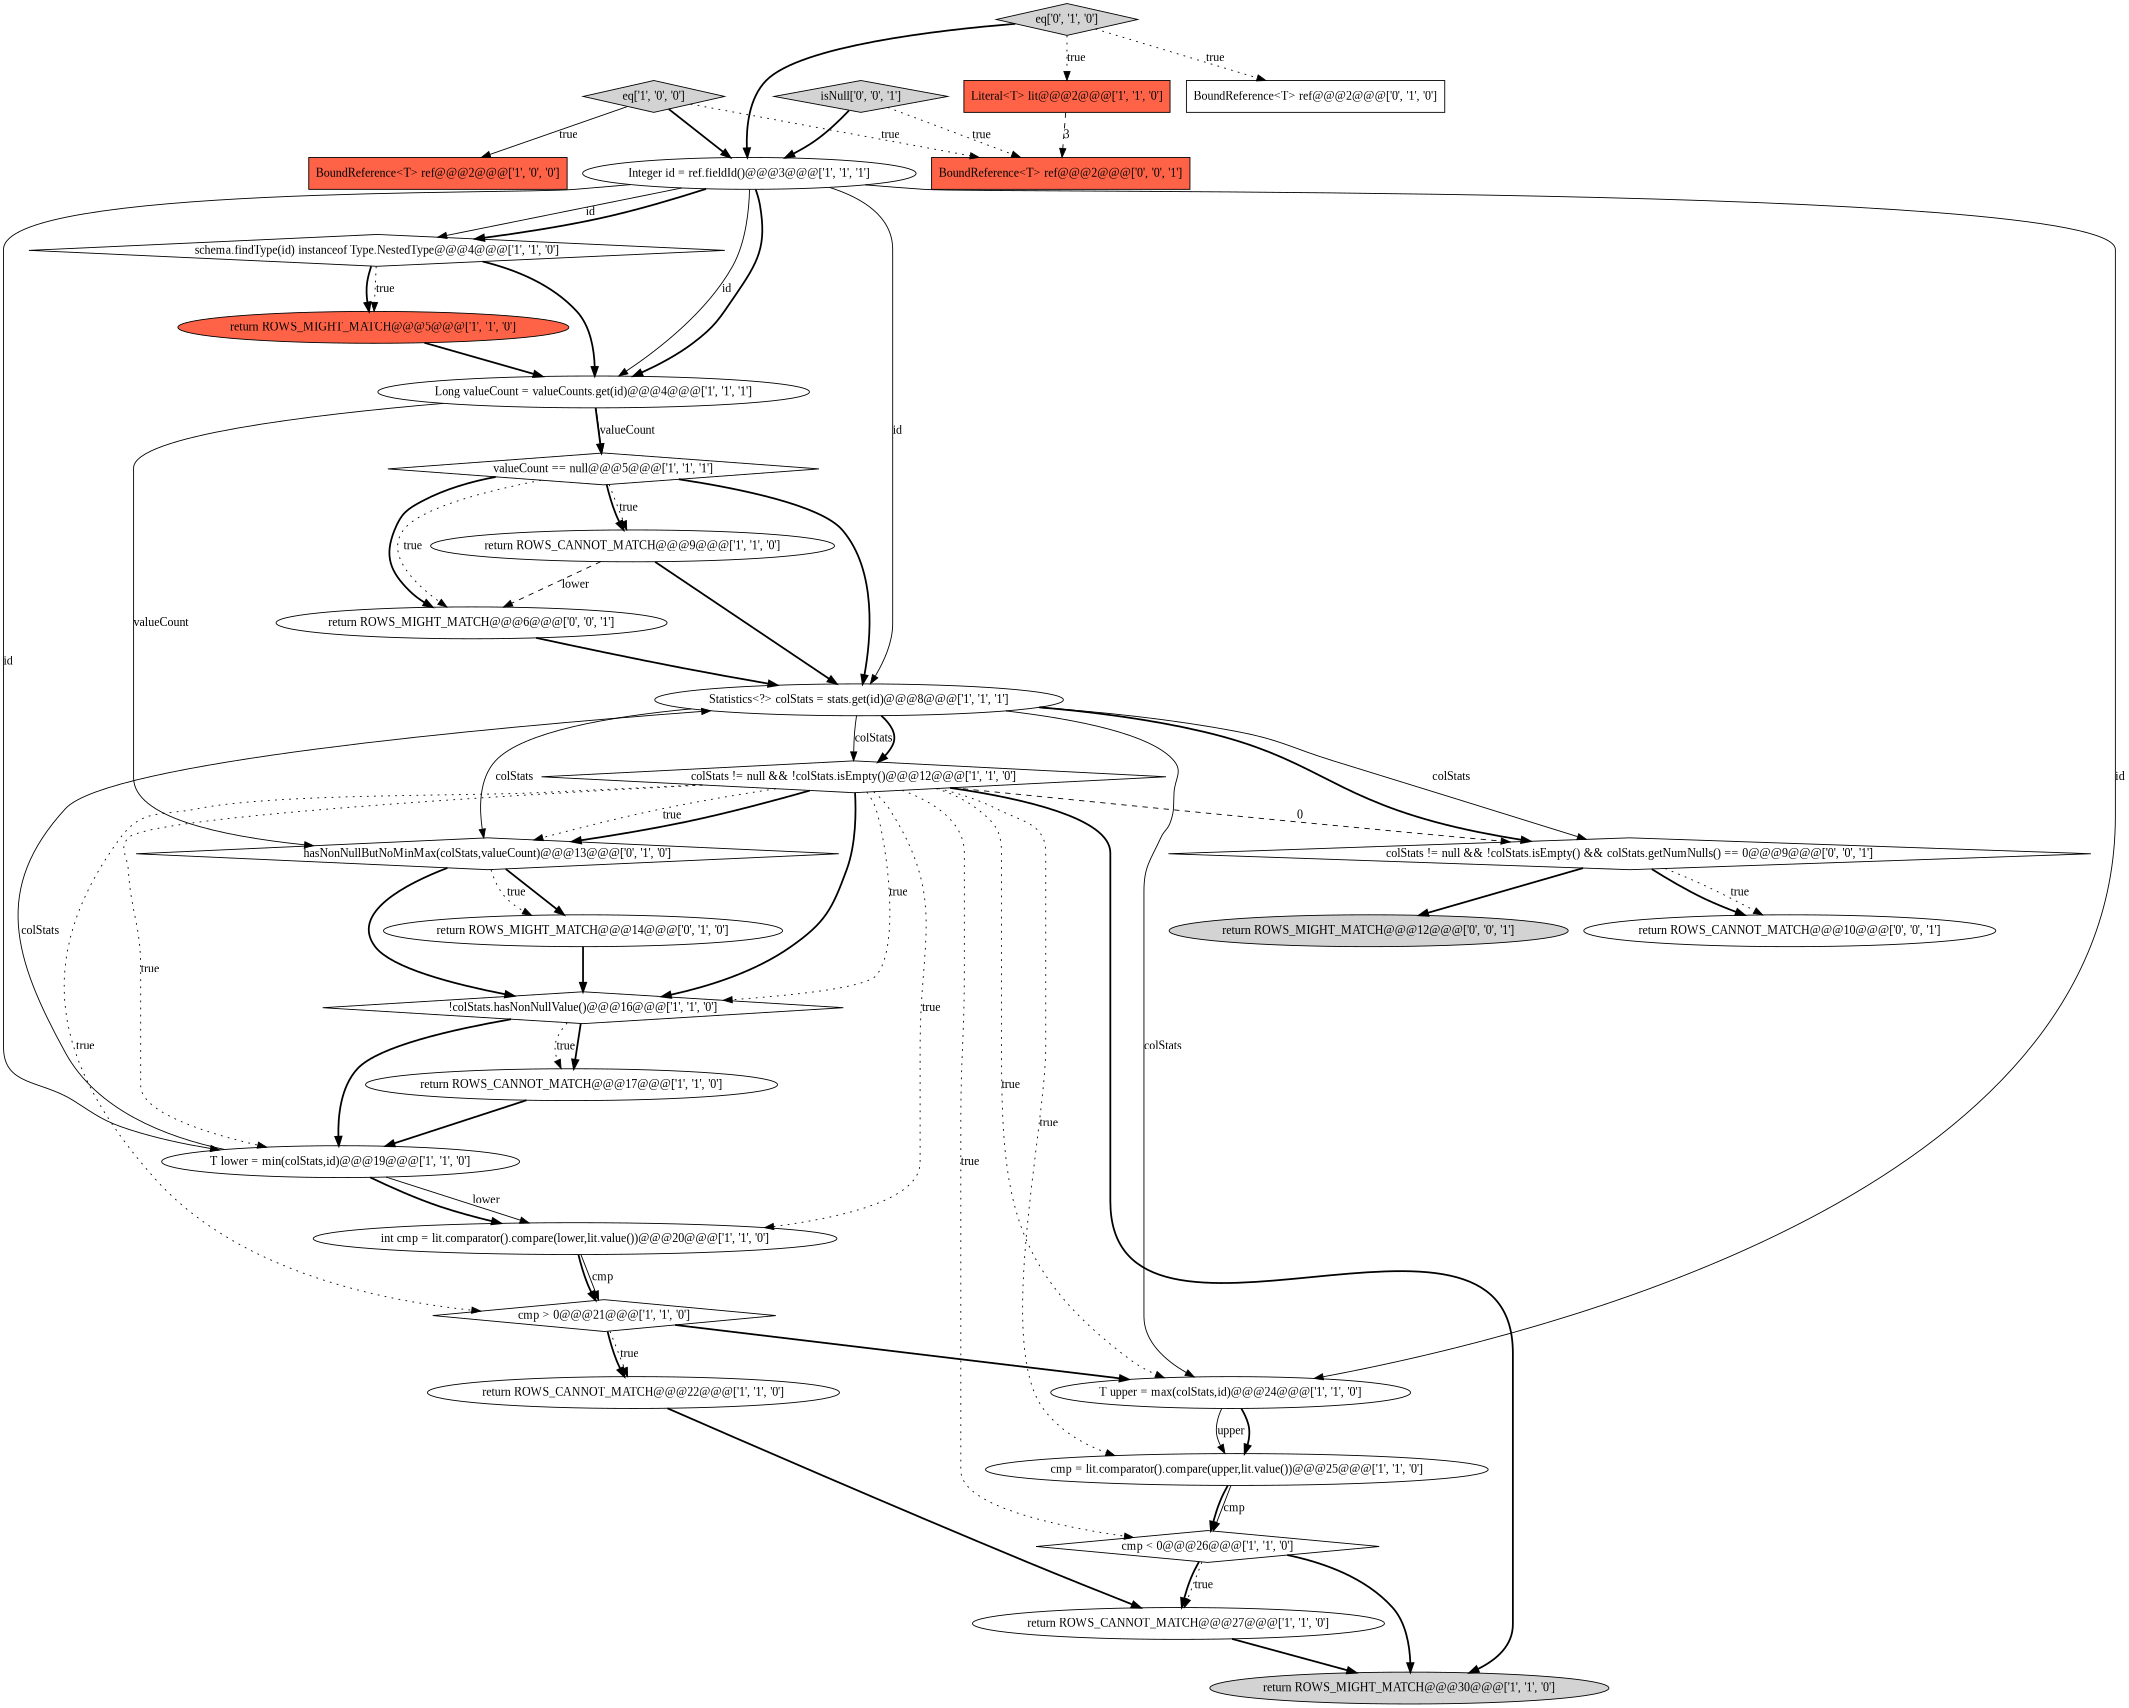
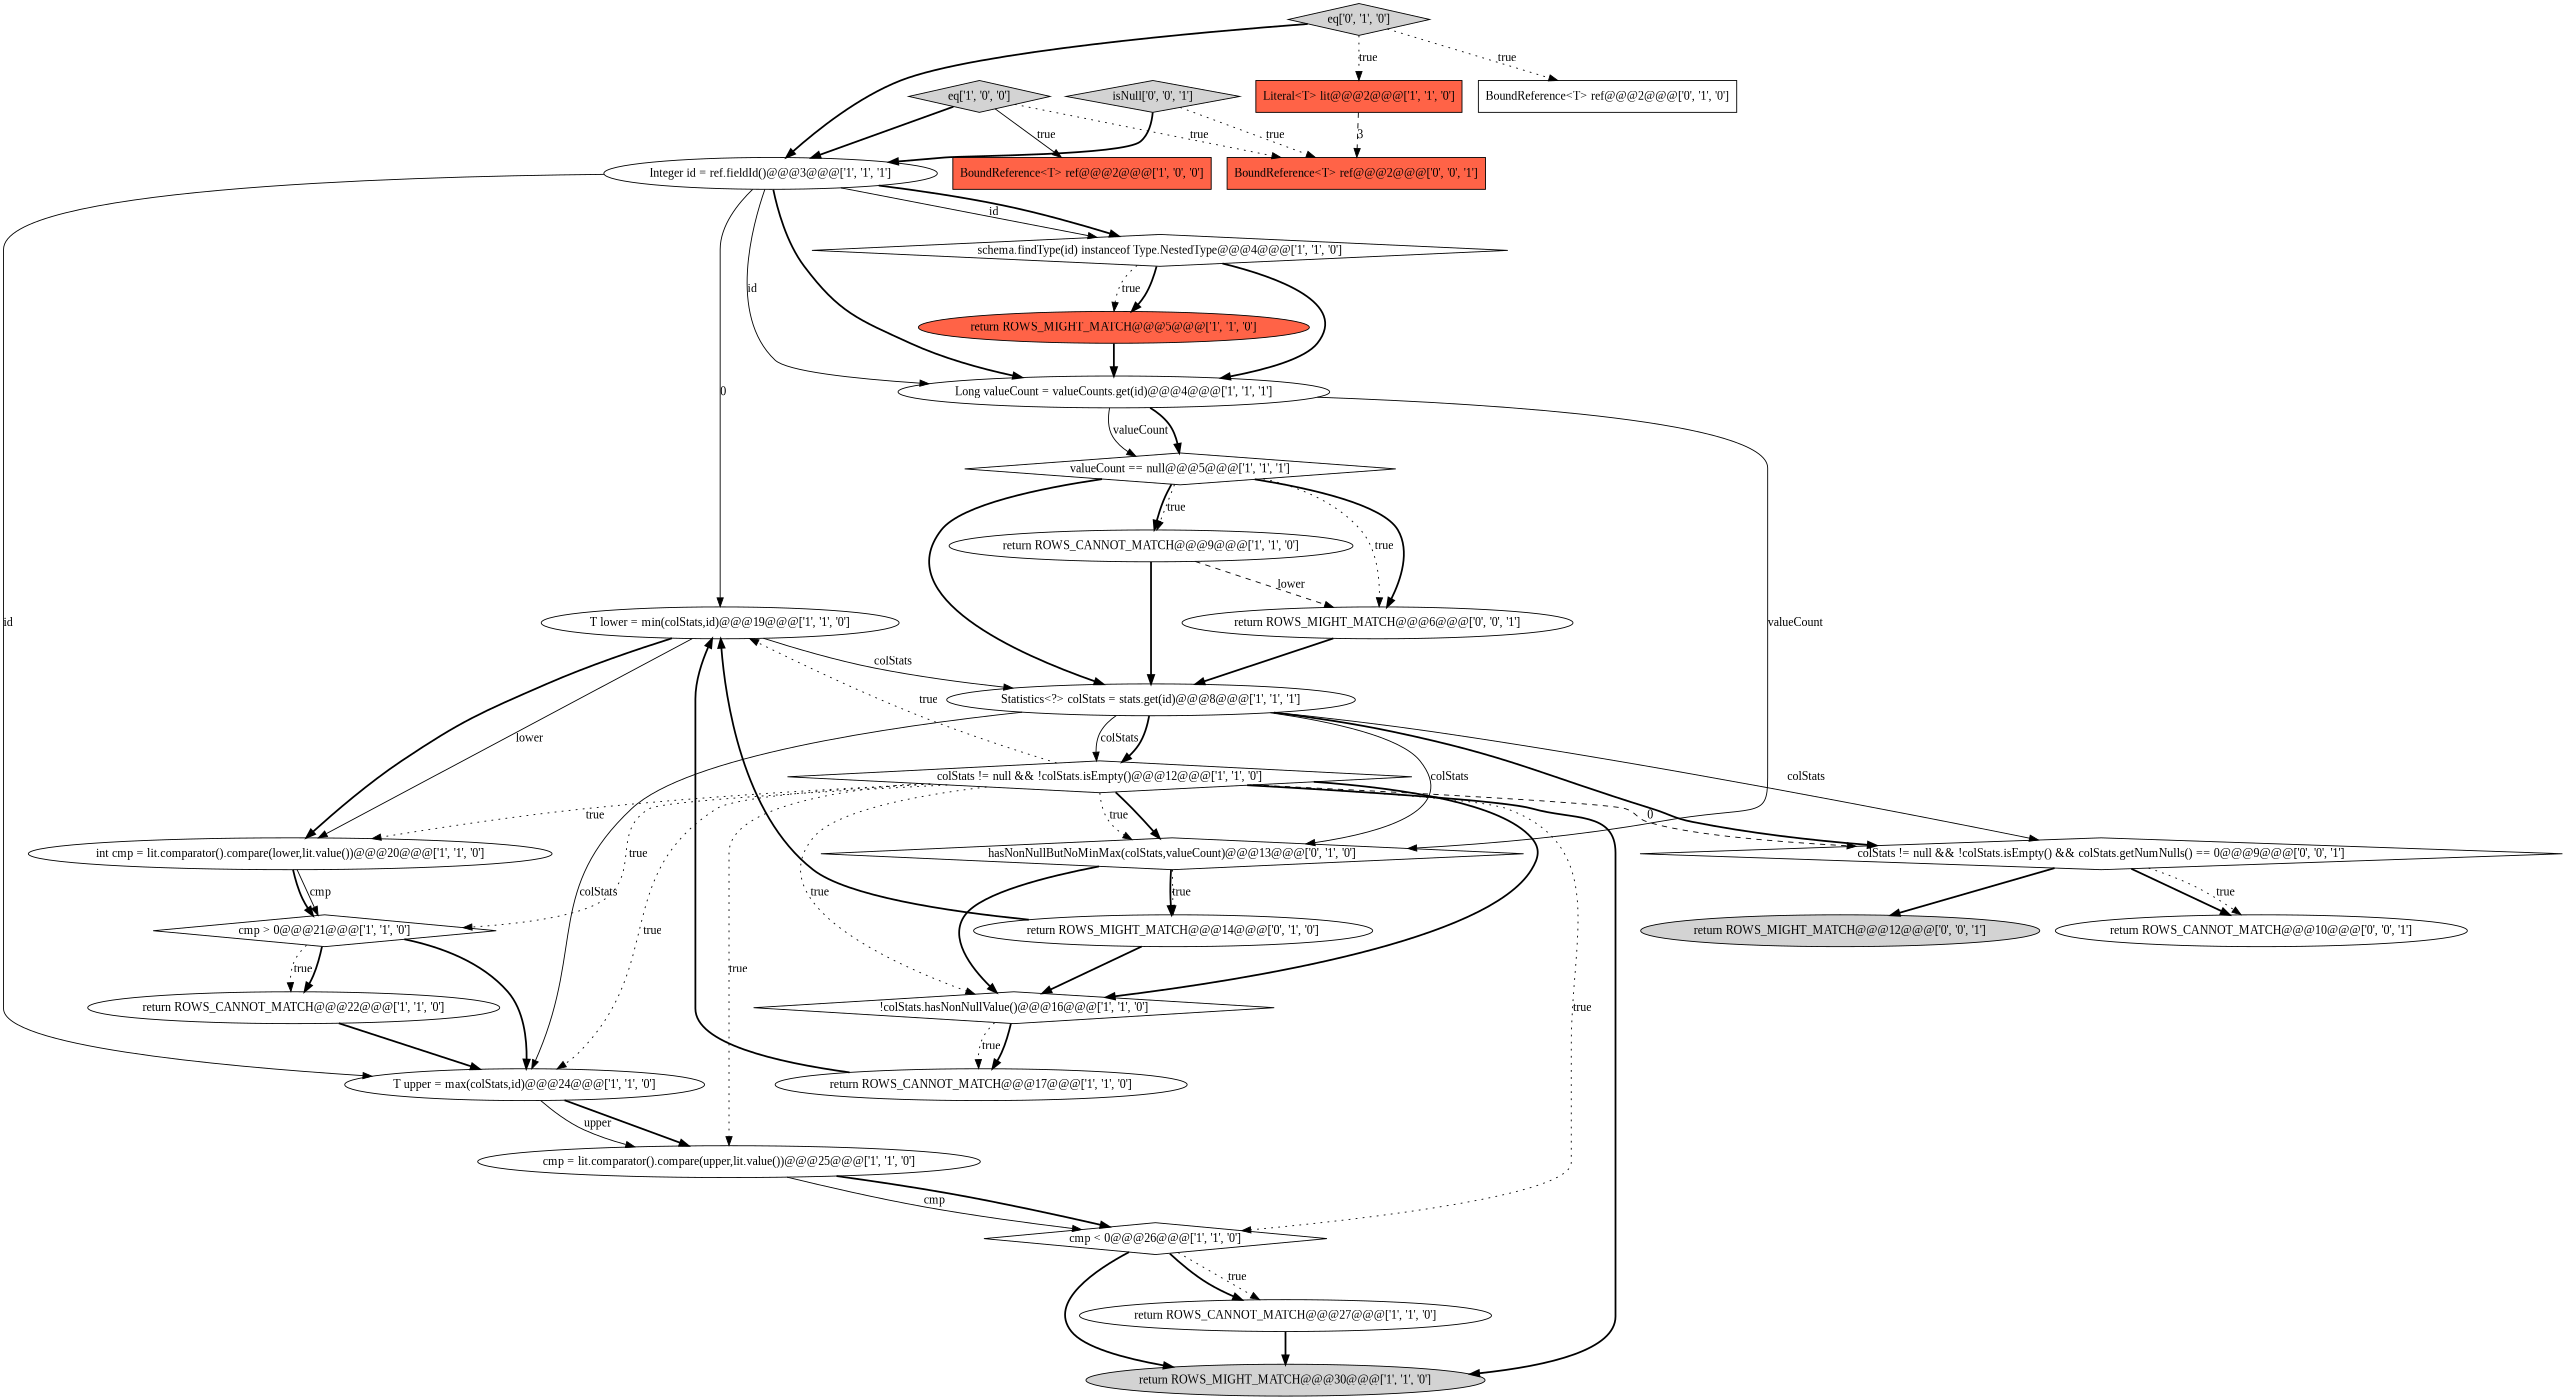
(893, 417) -> none
(8, 661) -> (723, 392)
(397, 1047) -> (813, 870)
(899, 1508) -> (405, 1045)
